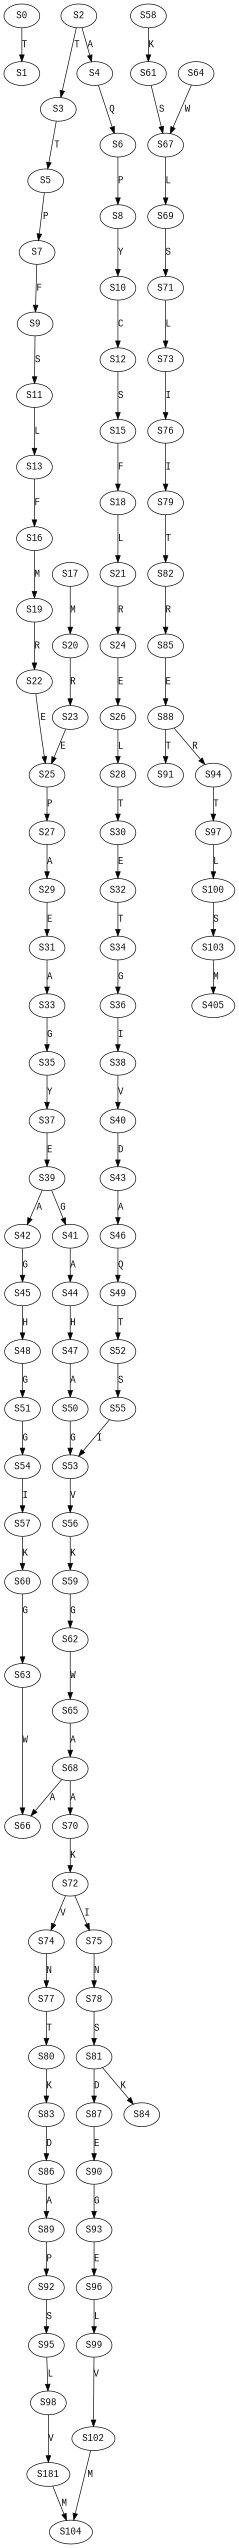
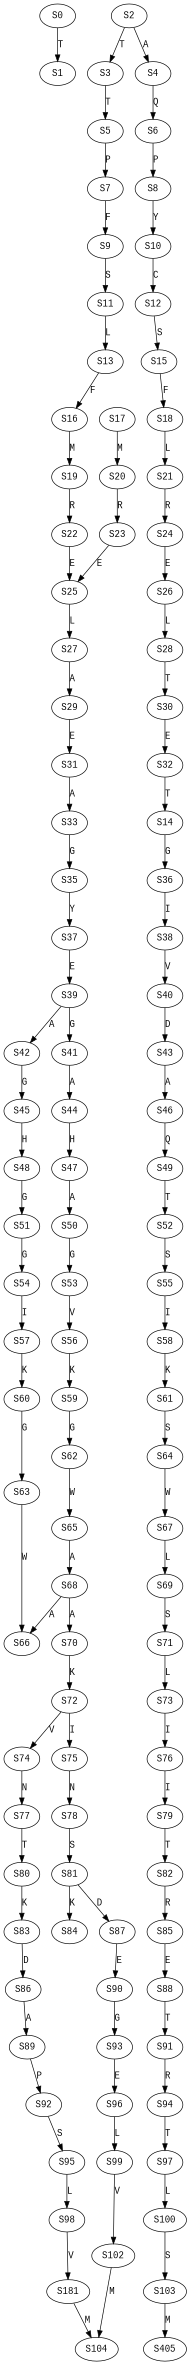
(156, 106) -> (165, 1425)
(187, 744) -> (165, 2073)
(50, 804) -> (73, 621)
(118, 948) -> (165, 823)
(96, 1435) -> (165, 1309)
